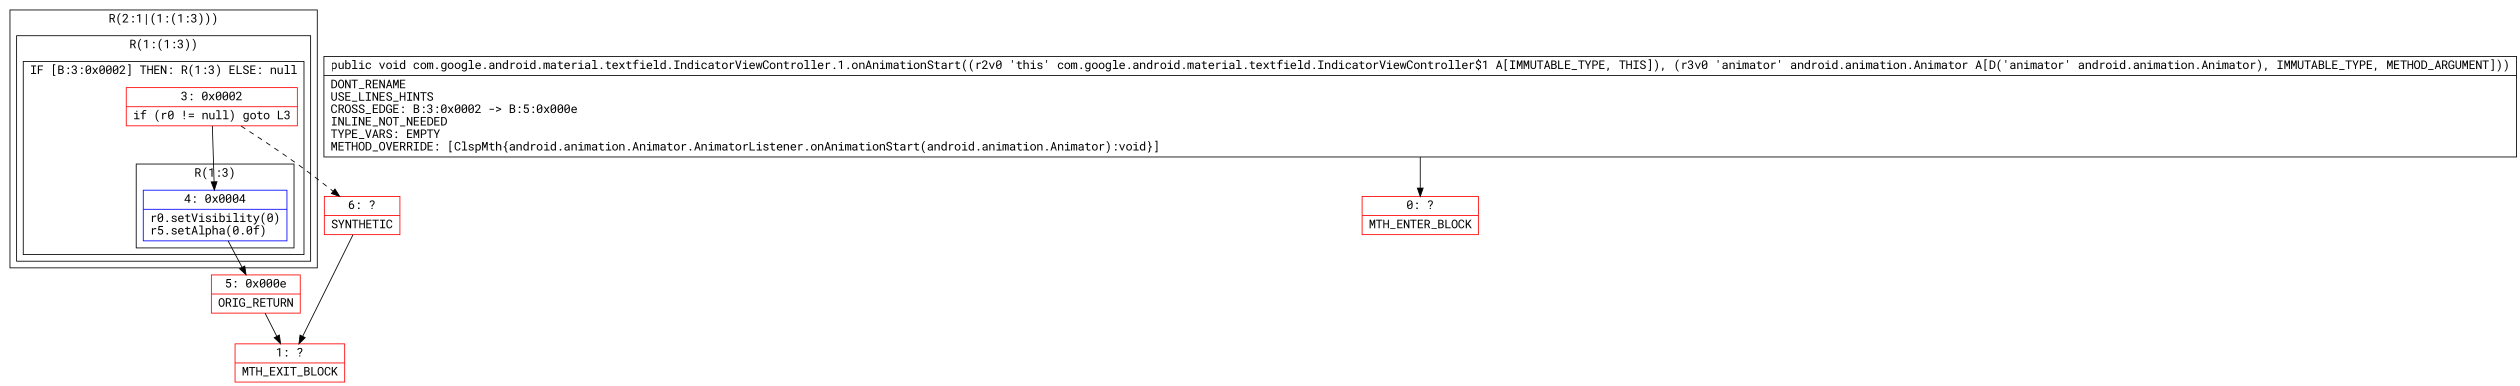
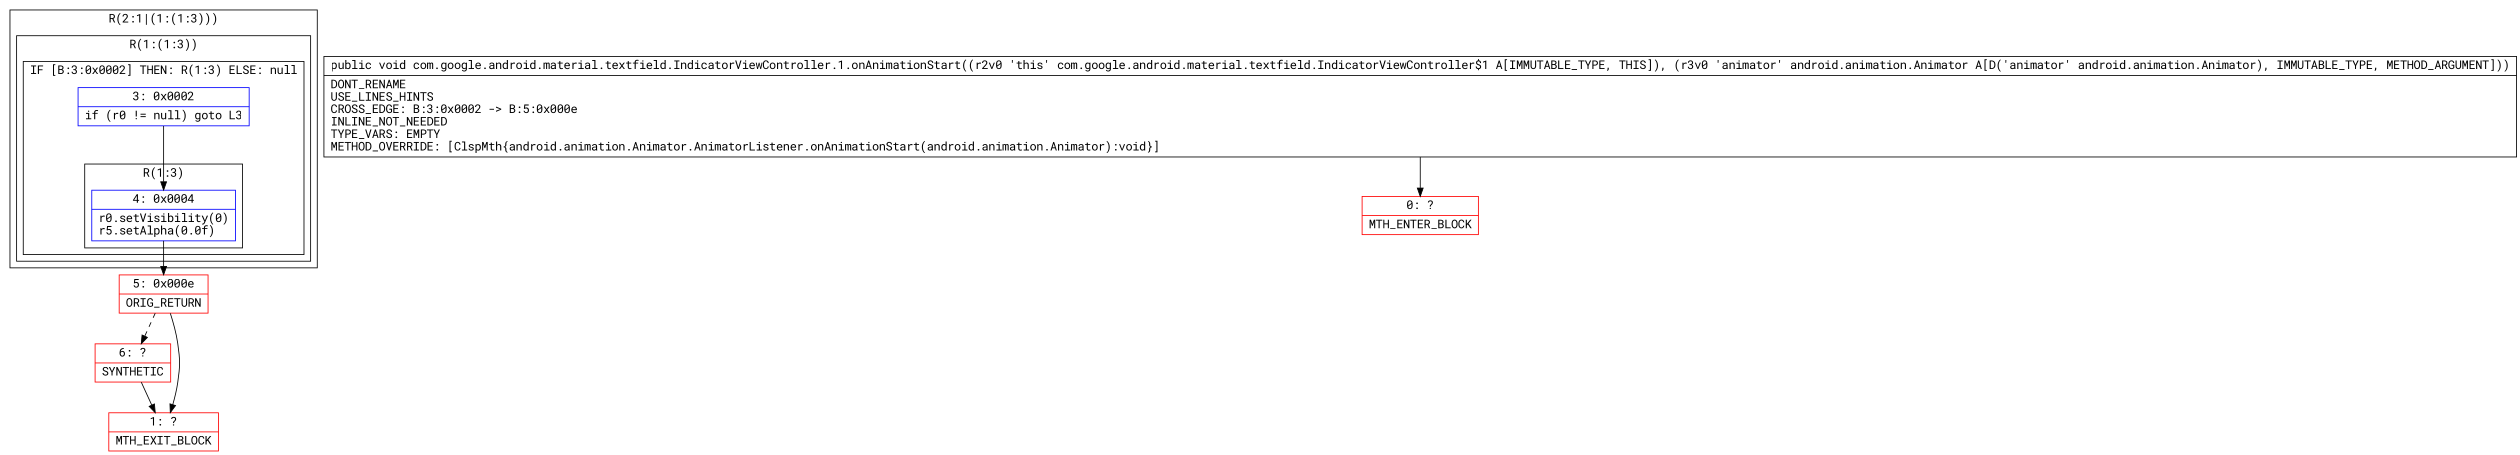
(212, 107) -> (164, 107)
(288, 157) -> (150, 325)
